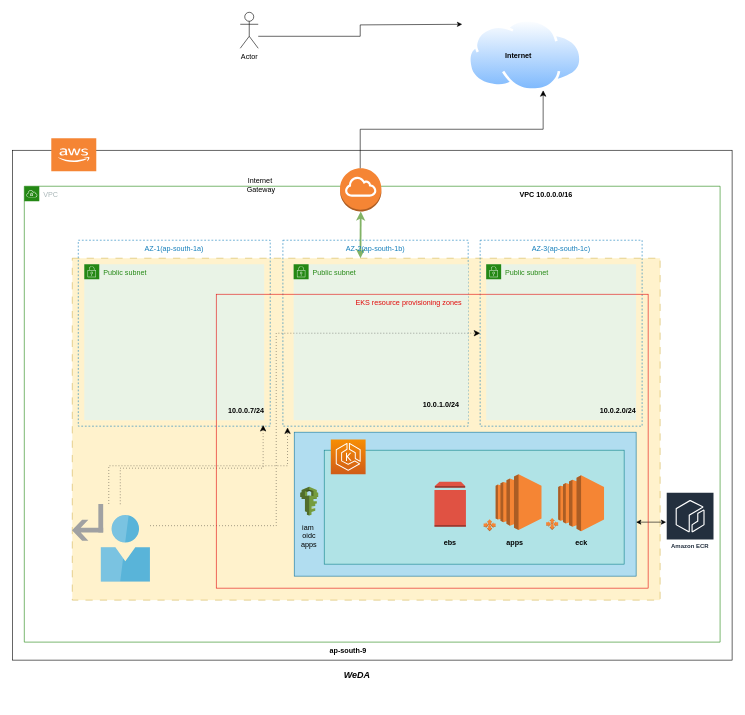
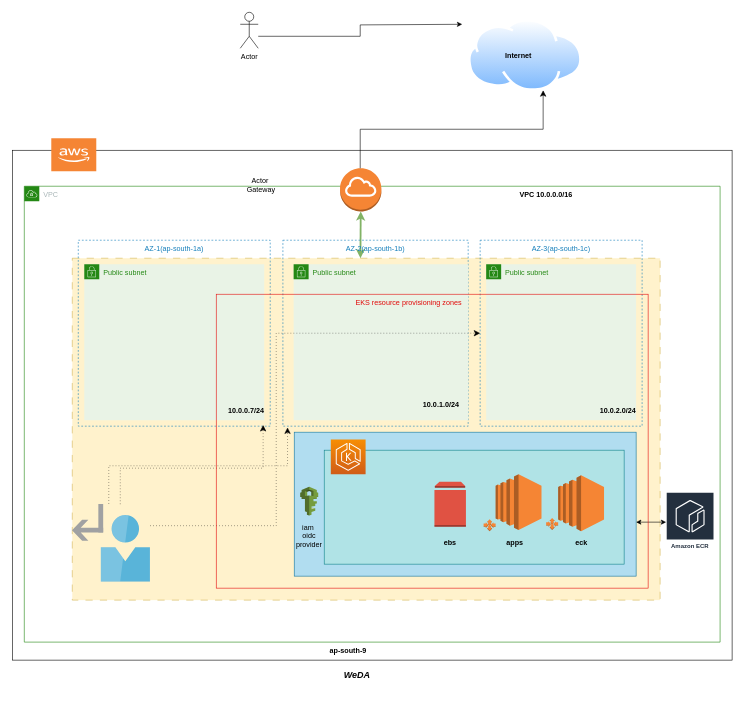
(261, 185) -> (261, 185)
(309, 536) -> (309, 536)
